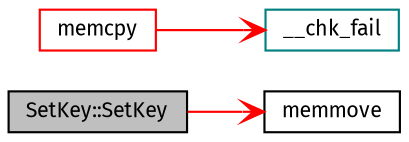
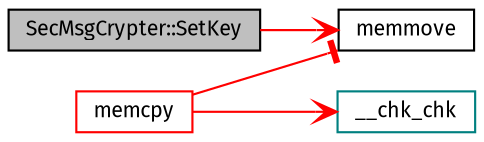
(332, 30) -> (406, 112)
none -> (260, 74)
(98, 112) -> (134, 30)
